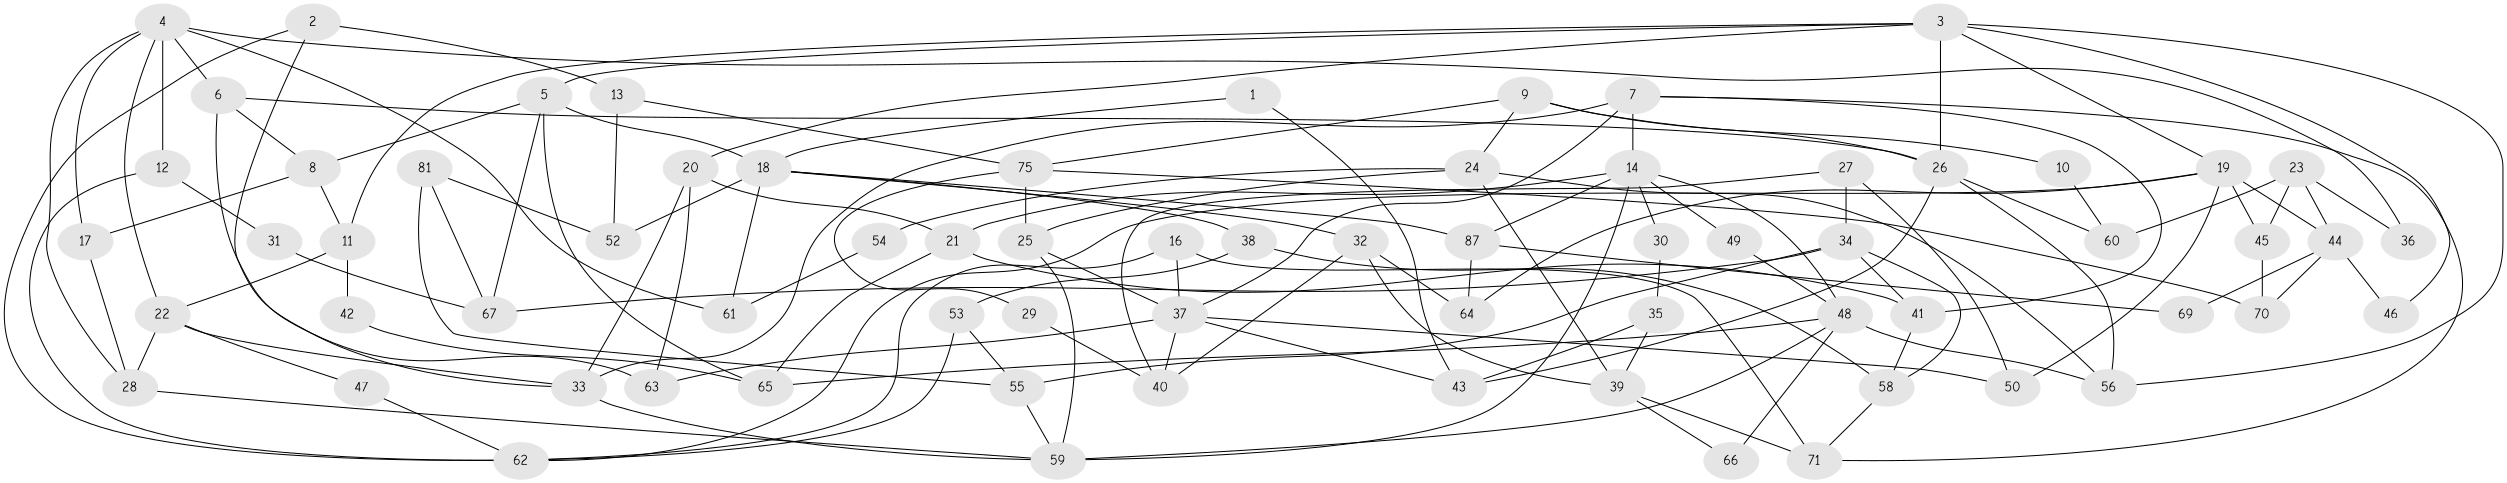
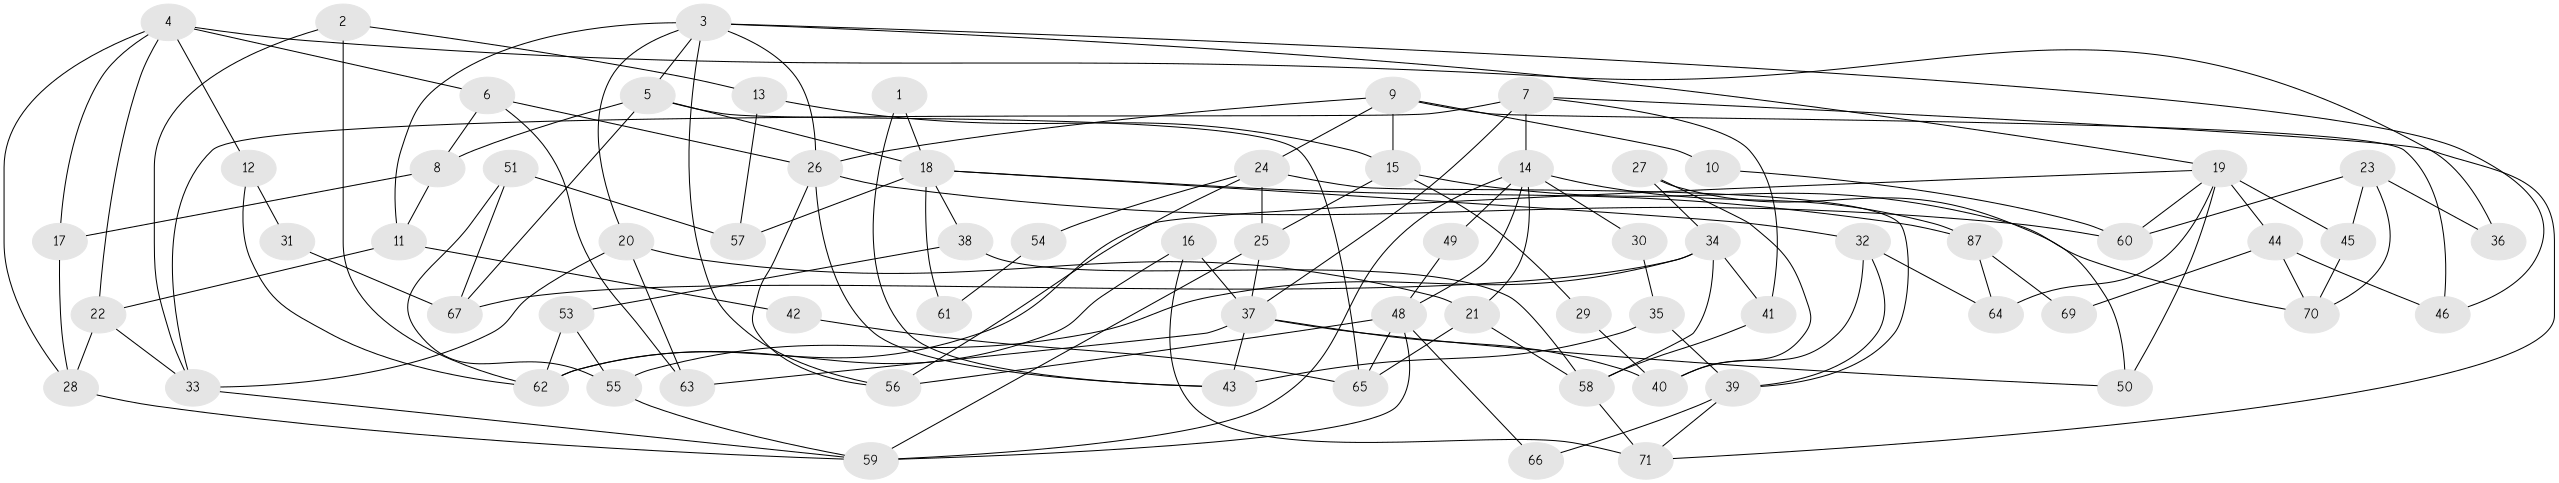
none -> (1847, 120)
(460, 149) -> none
(425, 169) -> (511, 169)
(1026, 169) -> (1393, 169)
none -> (2172, 205)
(2316, 205) -> (2386, 256)
(614, 242) -> (738, 242)
(1435, 278) -> (1541, 358)
(362, 388) -> none
